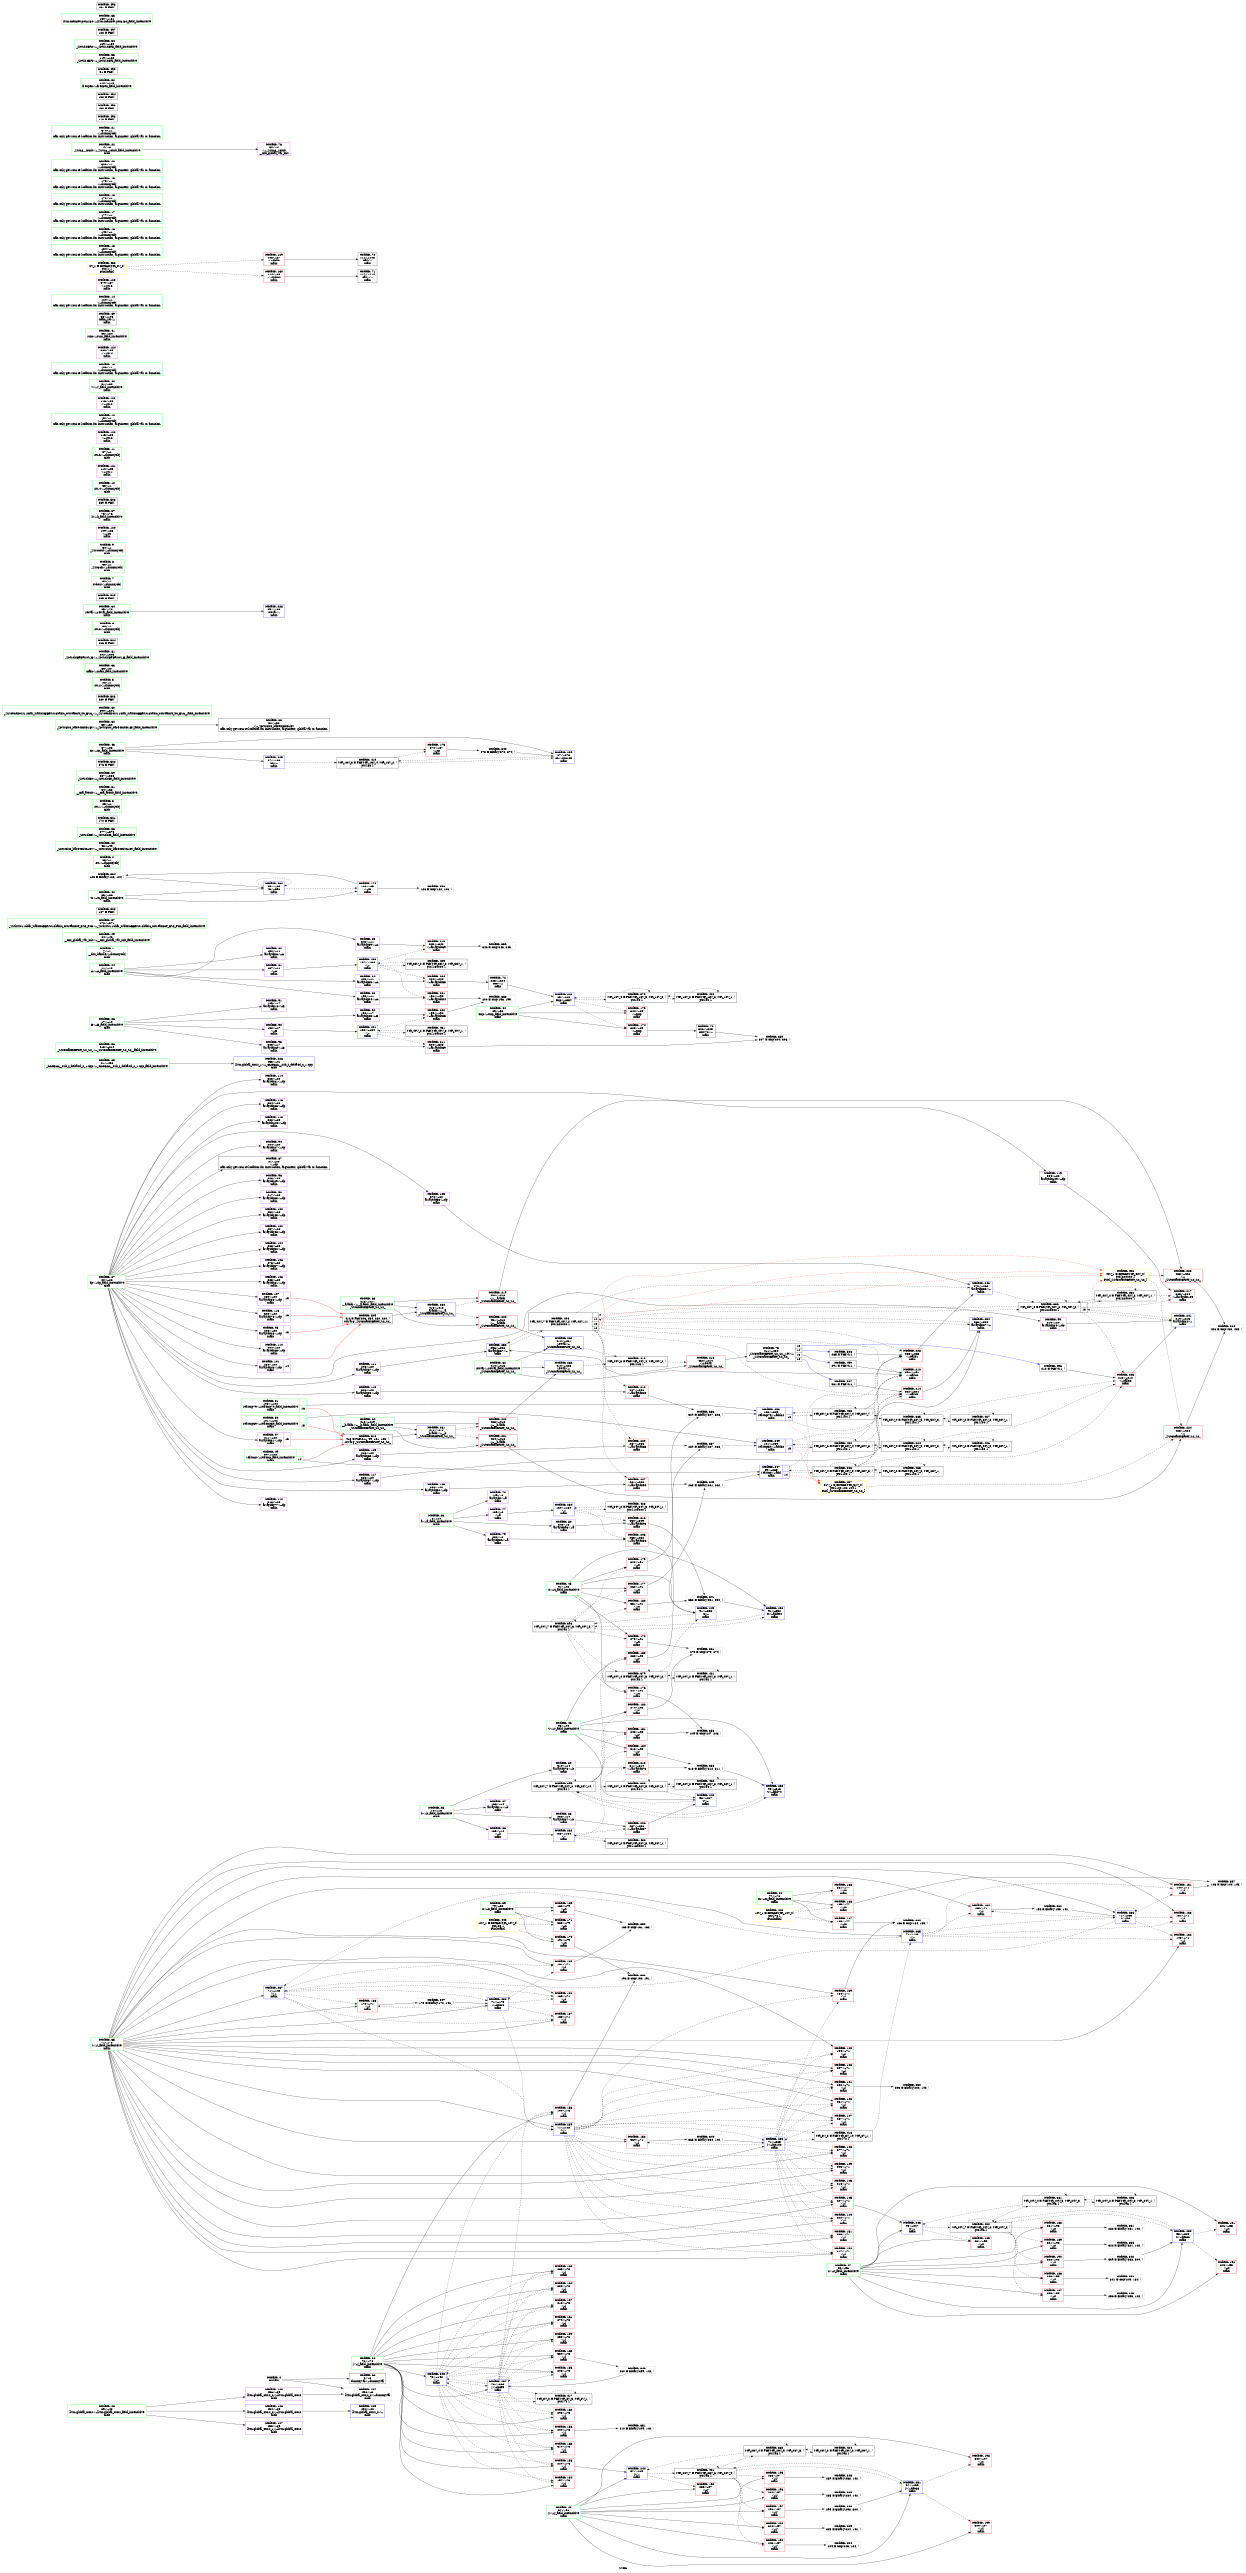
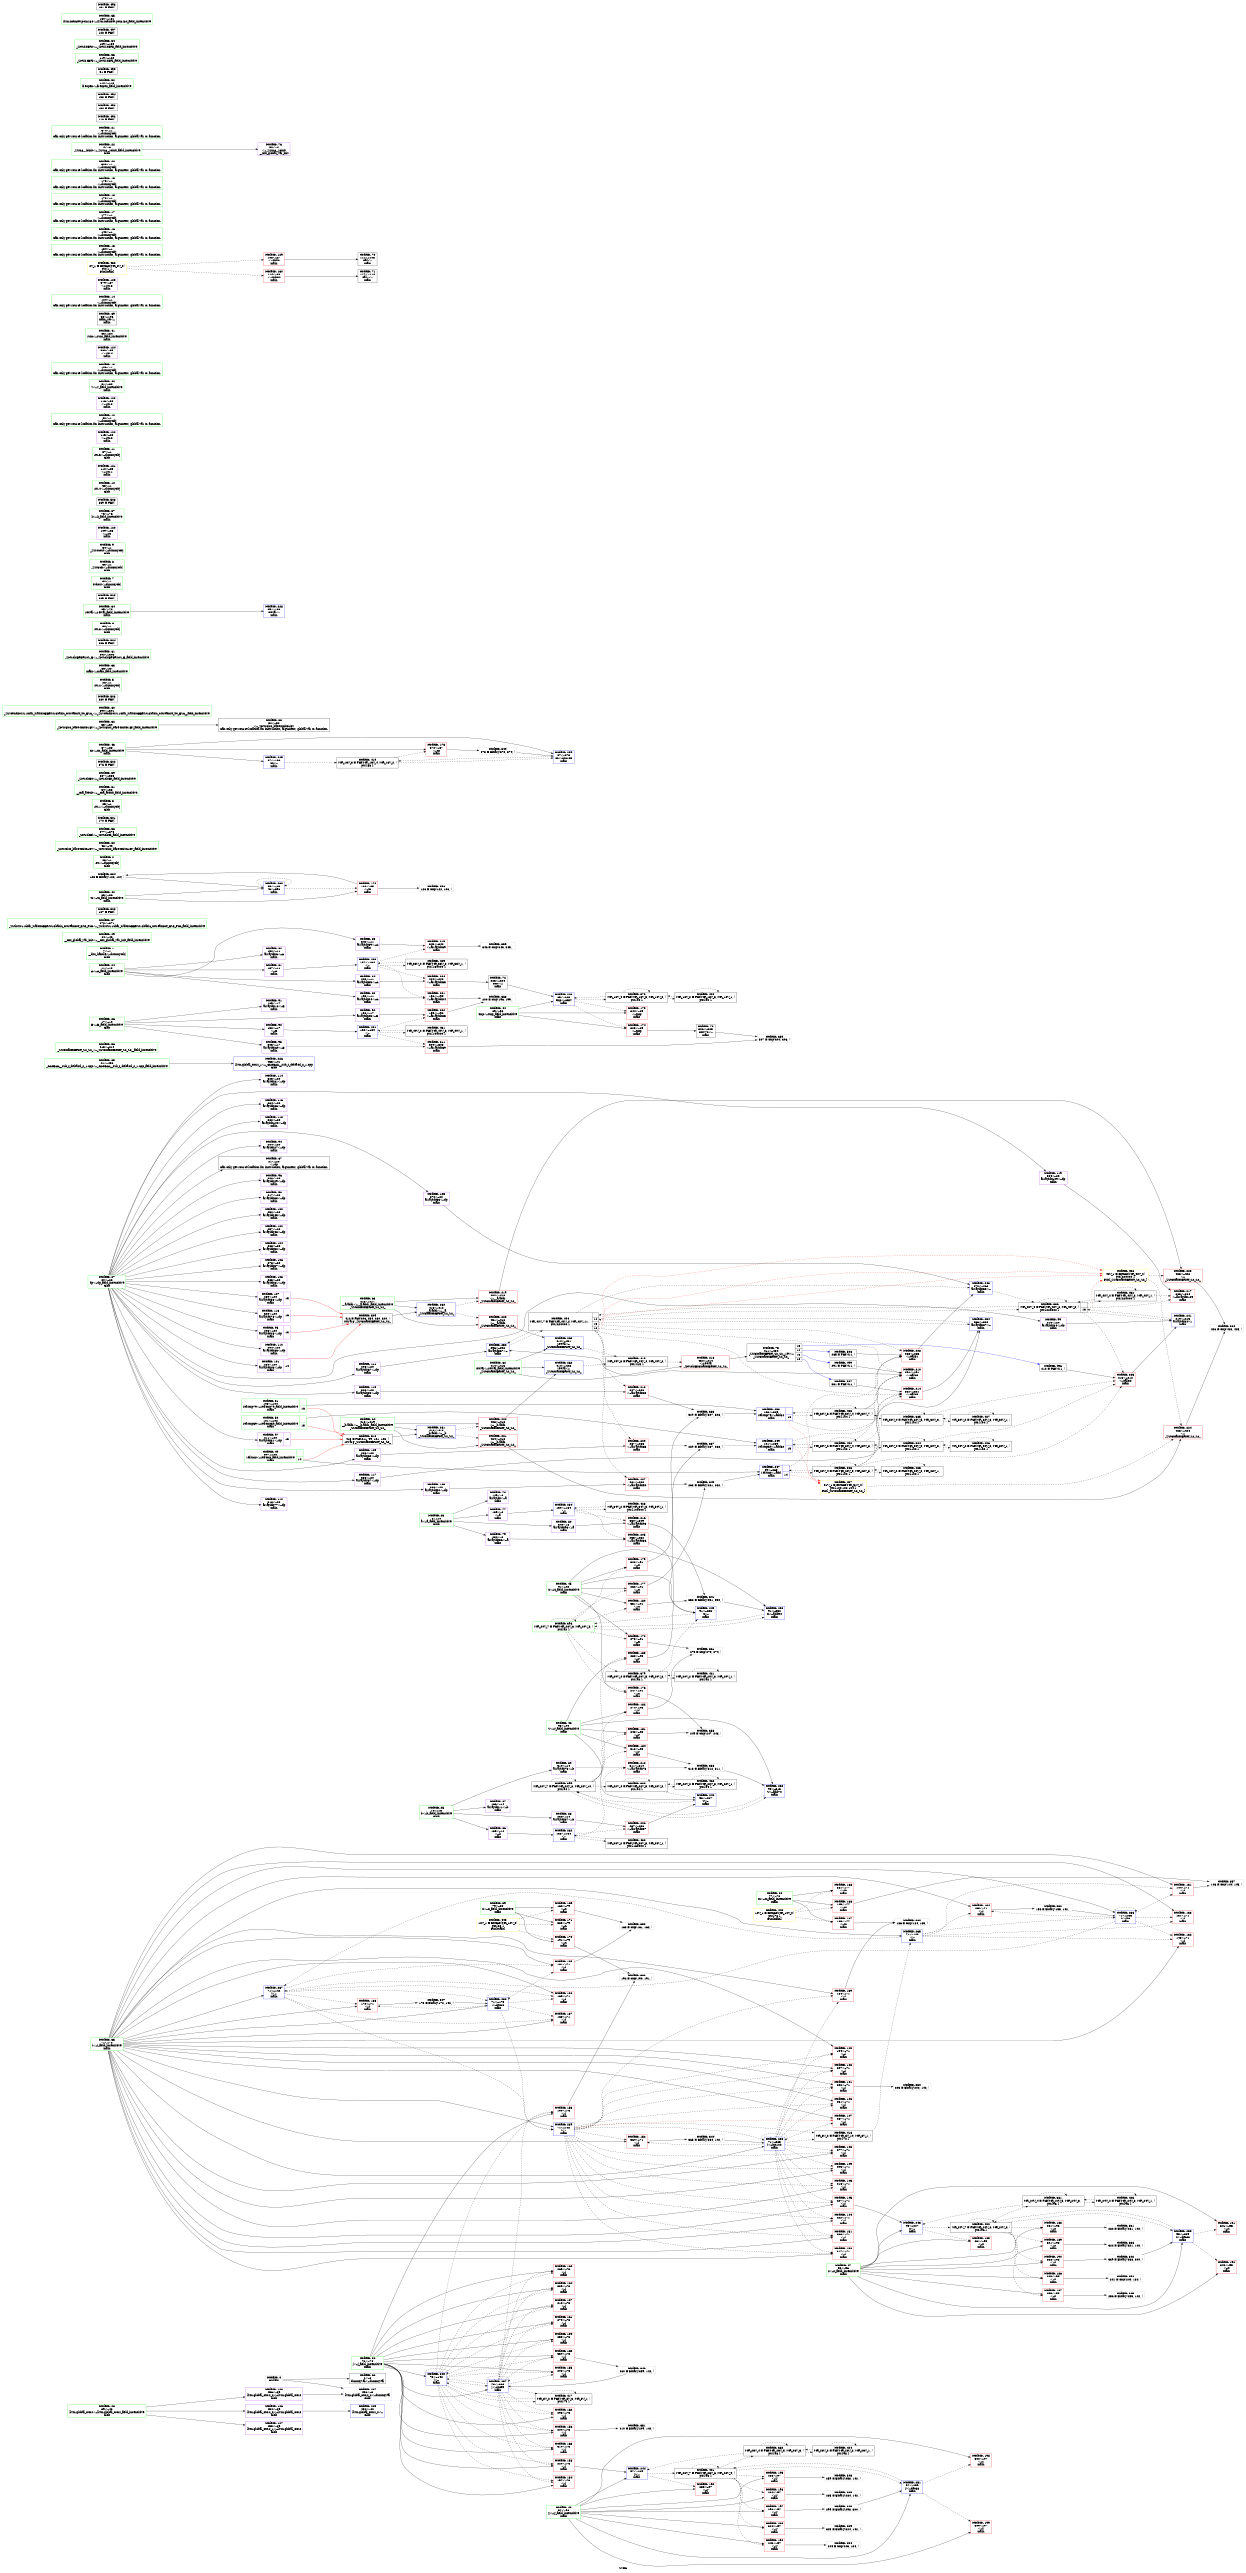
(706, 1367) -> (706, 1367)
(564, 1627) -> (564, 1627)
(702, 2121) -> (702, 2121)
